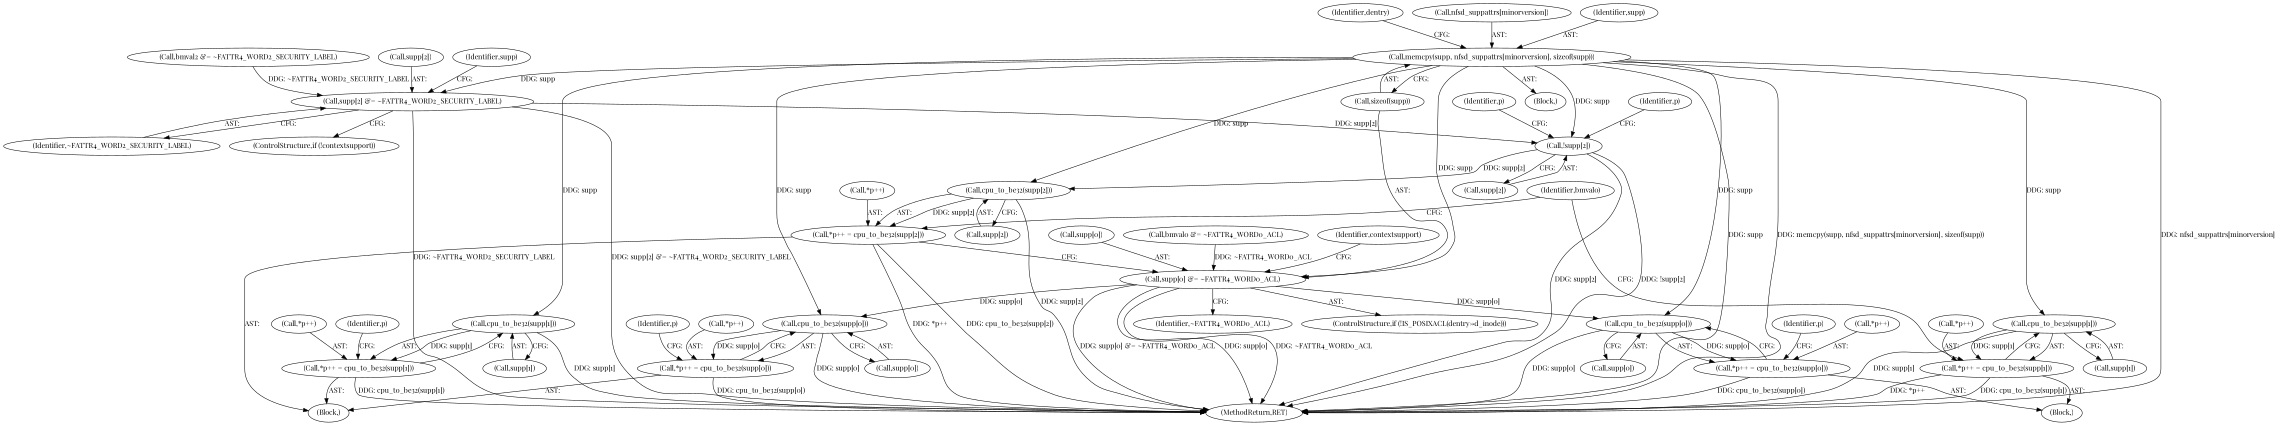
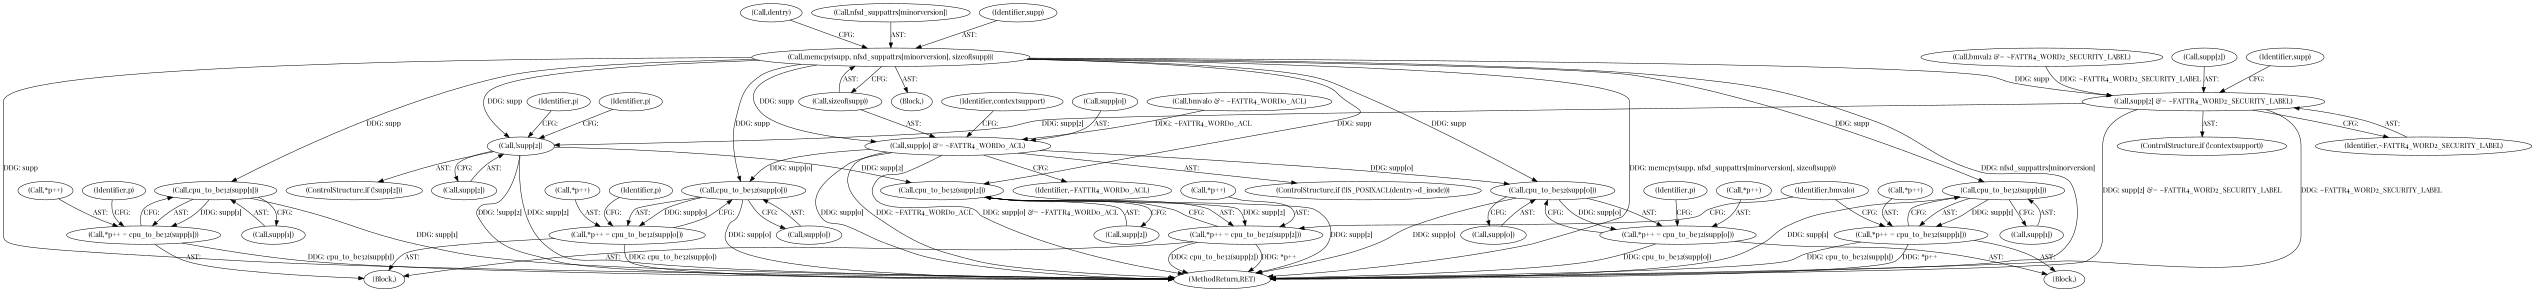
(1361, 13) -> (771, 13)
(378, 124) -> (2211, 124)
none -> (354, 191)
(1036, 257) -> (1158, 206)
